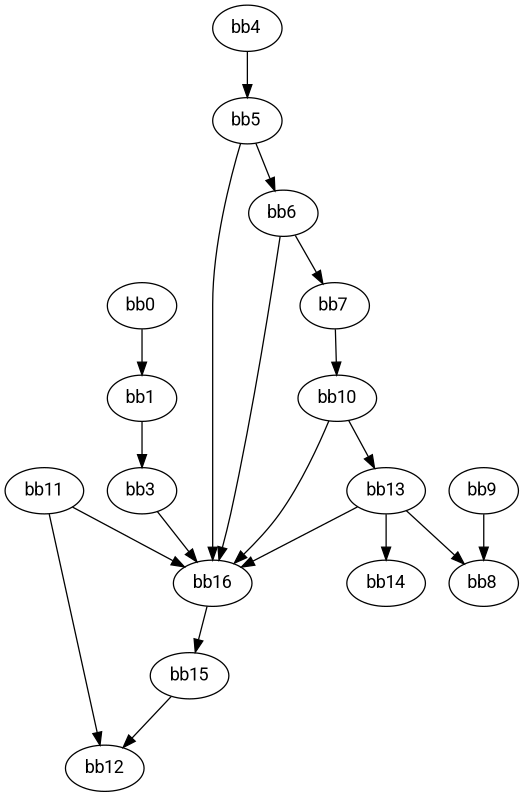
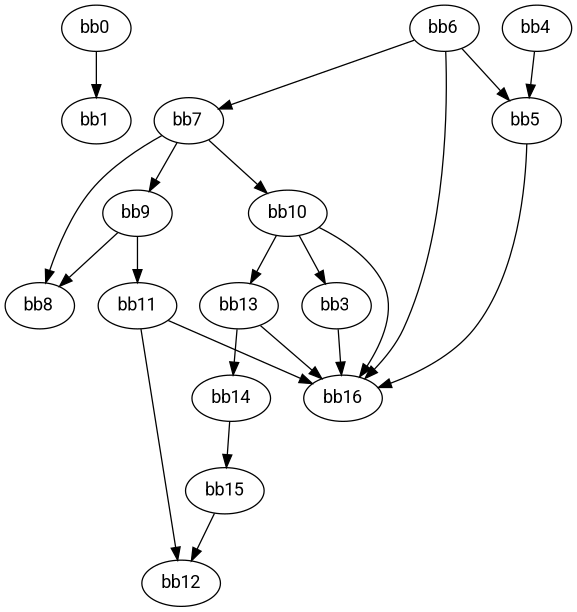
none -> (166, 161)
(263, 161) -> (481, 70)
none -> (137, 253)
(142, 438) -> (309, 254)
(430, 533) -> (91, 191)
(203, 623) -> (228, 438)
